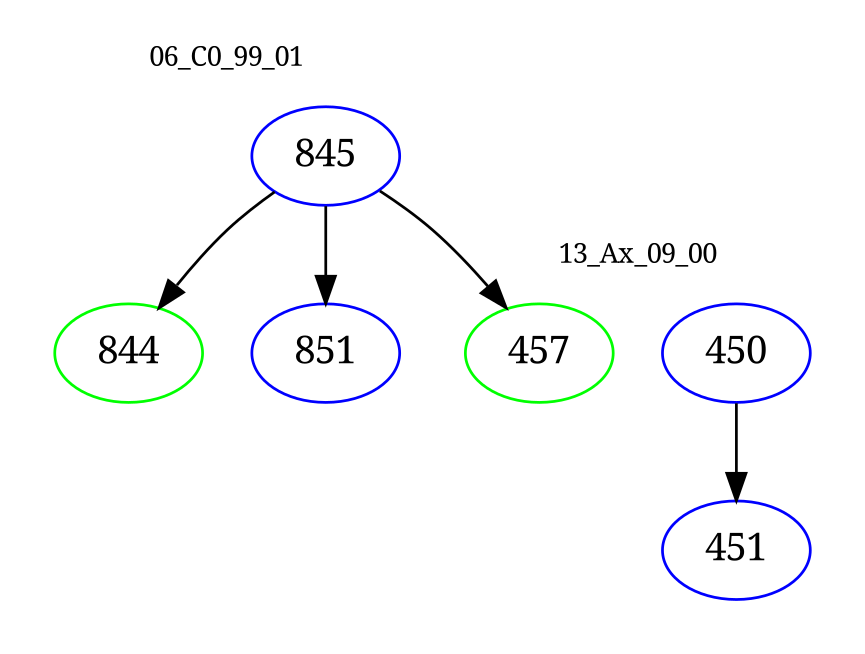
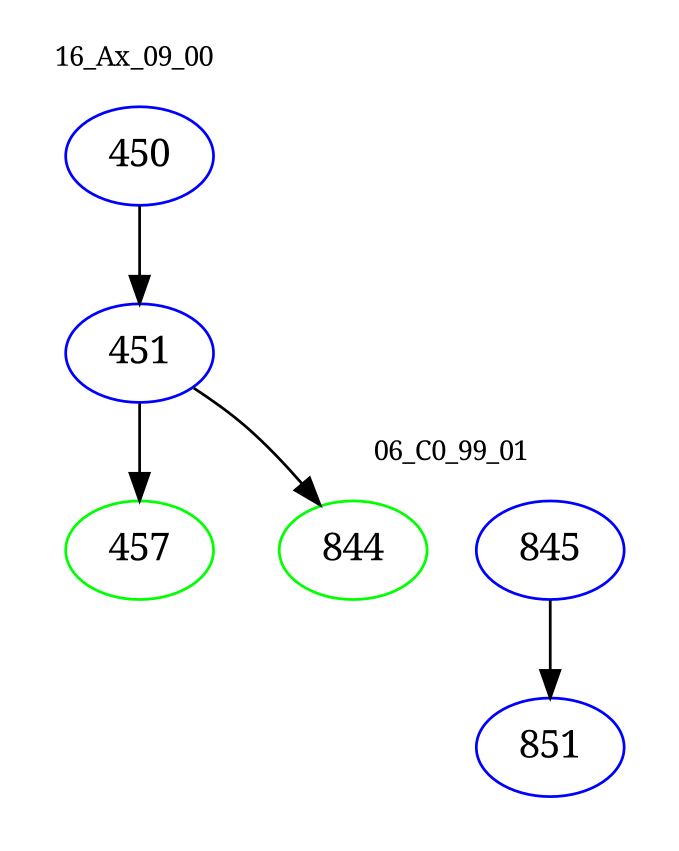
(222, 235) -> (275, 454)
(638, 256) -> (134, 59)
(461, 257) -> (140, 438)
